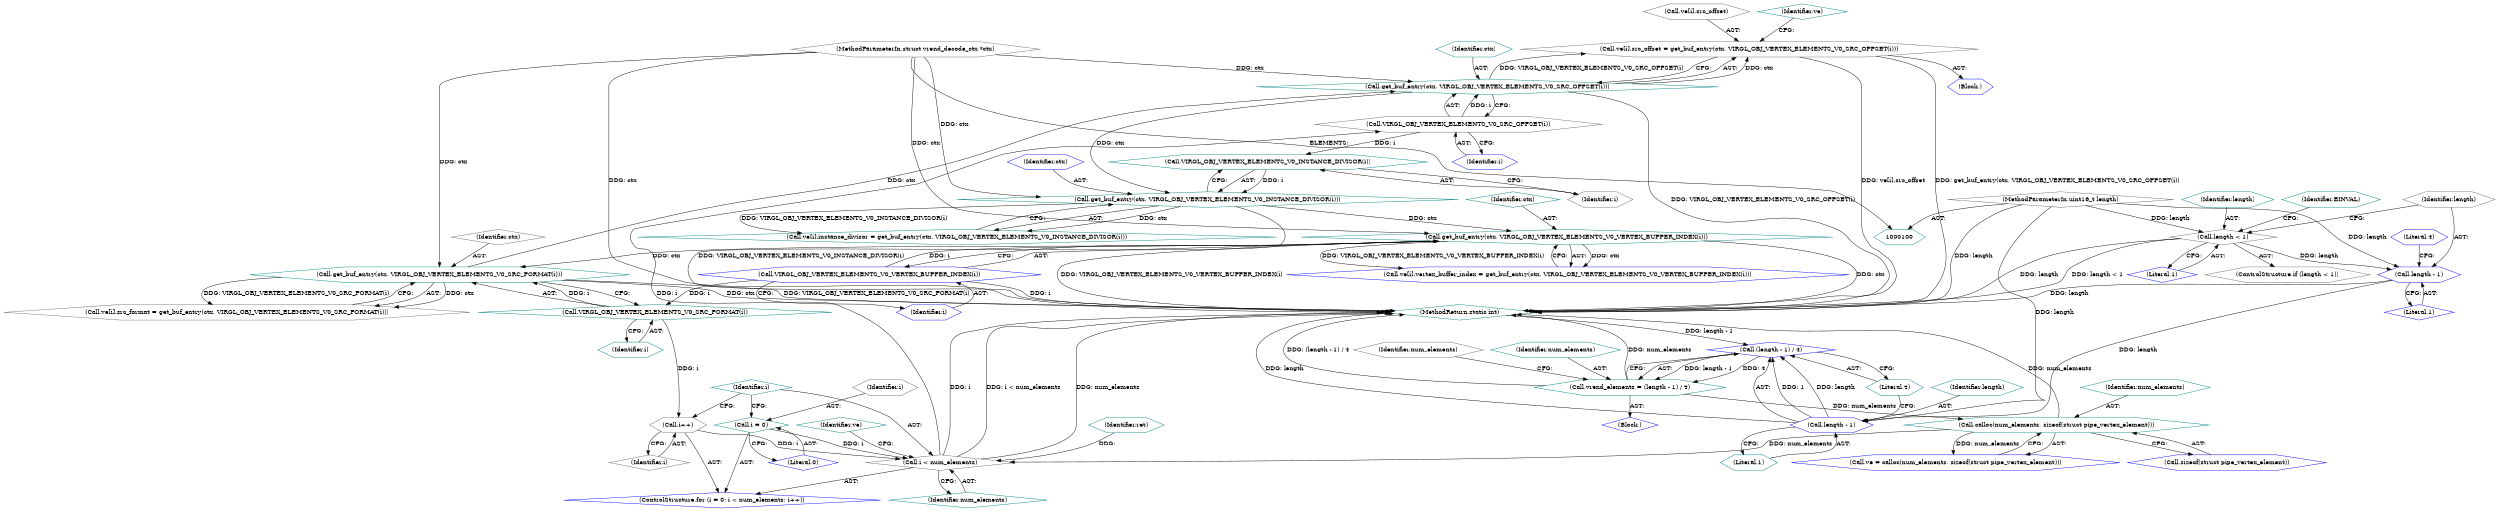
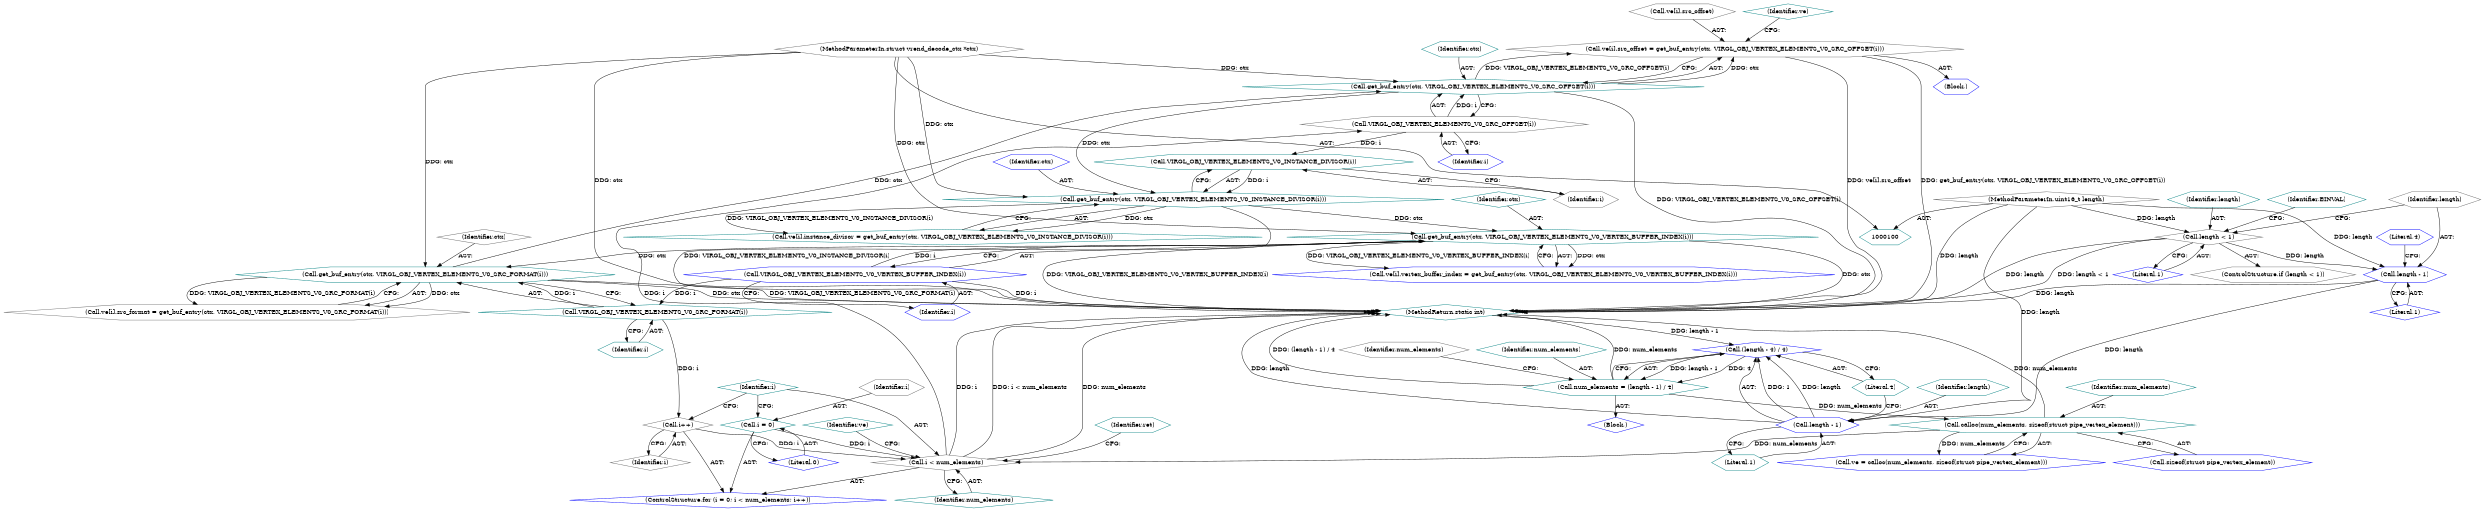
(1330, 143) -> (1328, 143)
(1771, 350) -> (1757, 350)
(1630, 387) -> (1616, 387)
(678, 425) -> (678, 425)
(1108, 444) -> (1114, 444)
